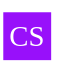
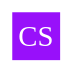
(27, 36) -> (36, 36)
